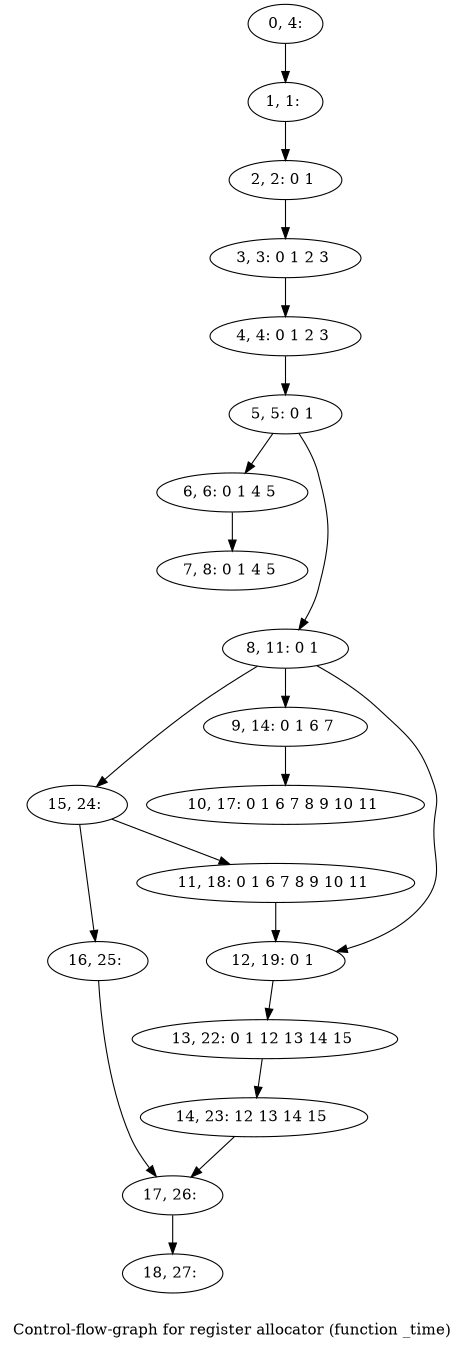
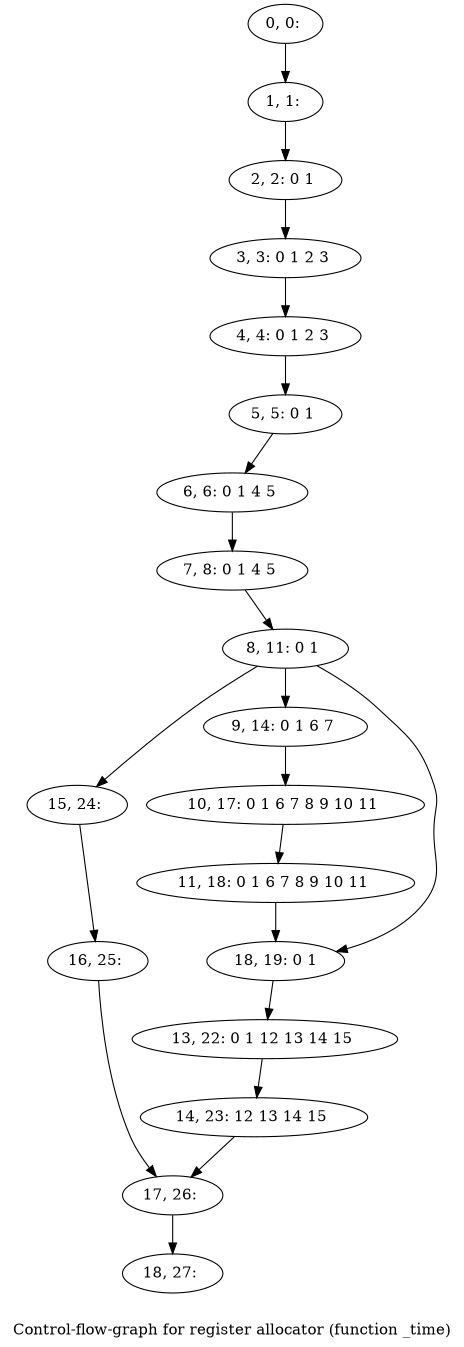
(285, 24) -> (285, 24)
(328, 526) -> (256, 605)
(166, 840) -> (281, 839)
(276, 961) -> (276, 961)
